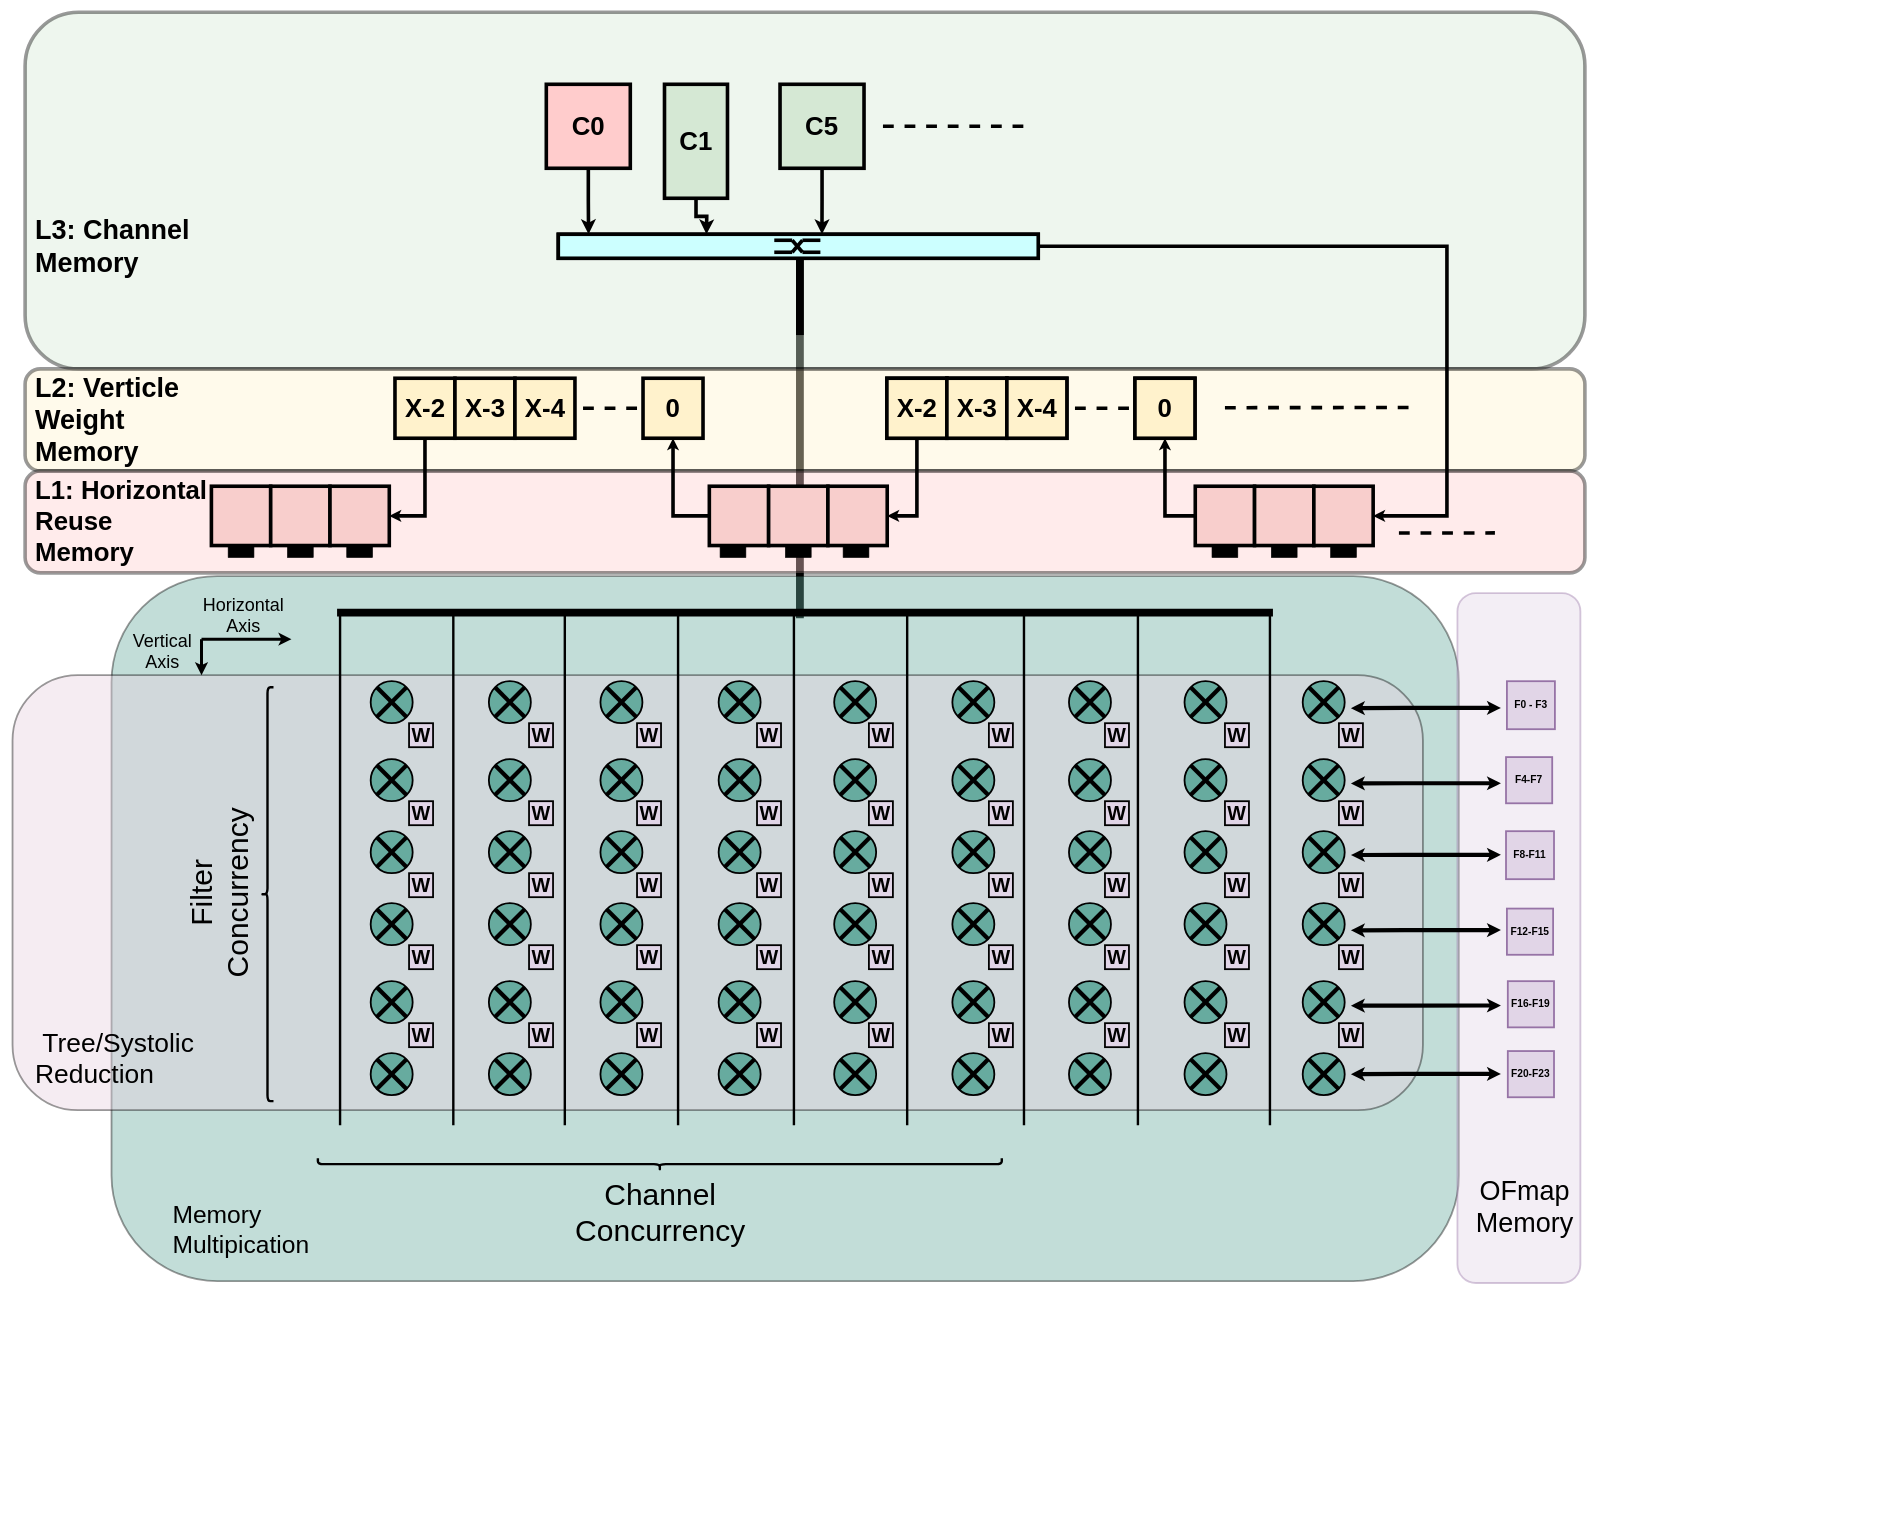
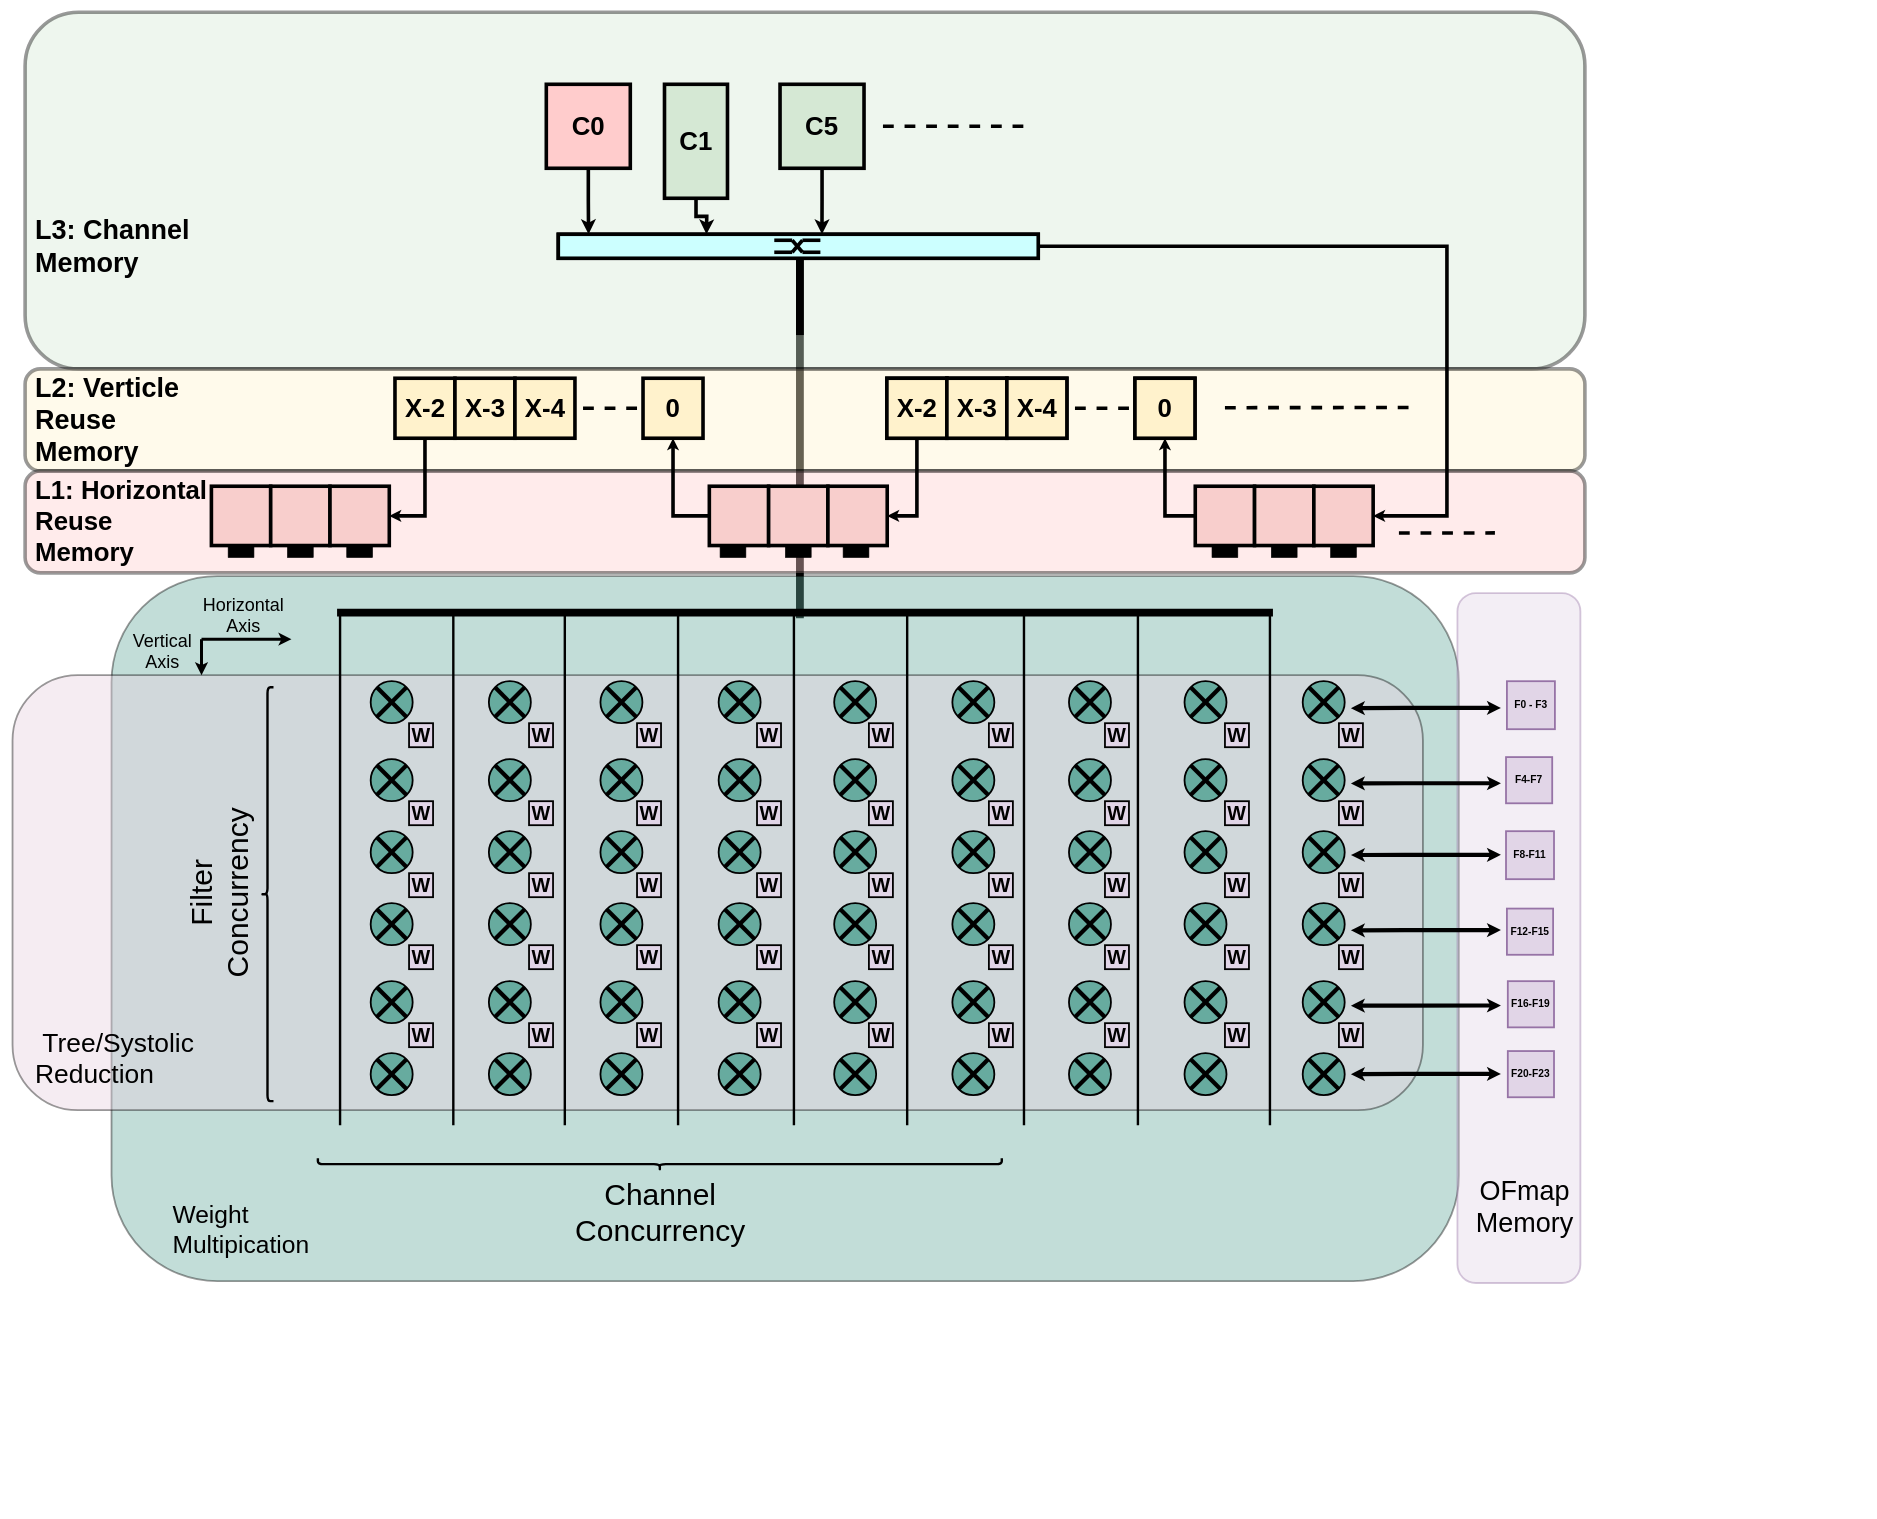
(113, 420) -> (113, 420)
(232, 1230) -> (232, 1230)
